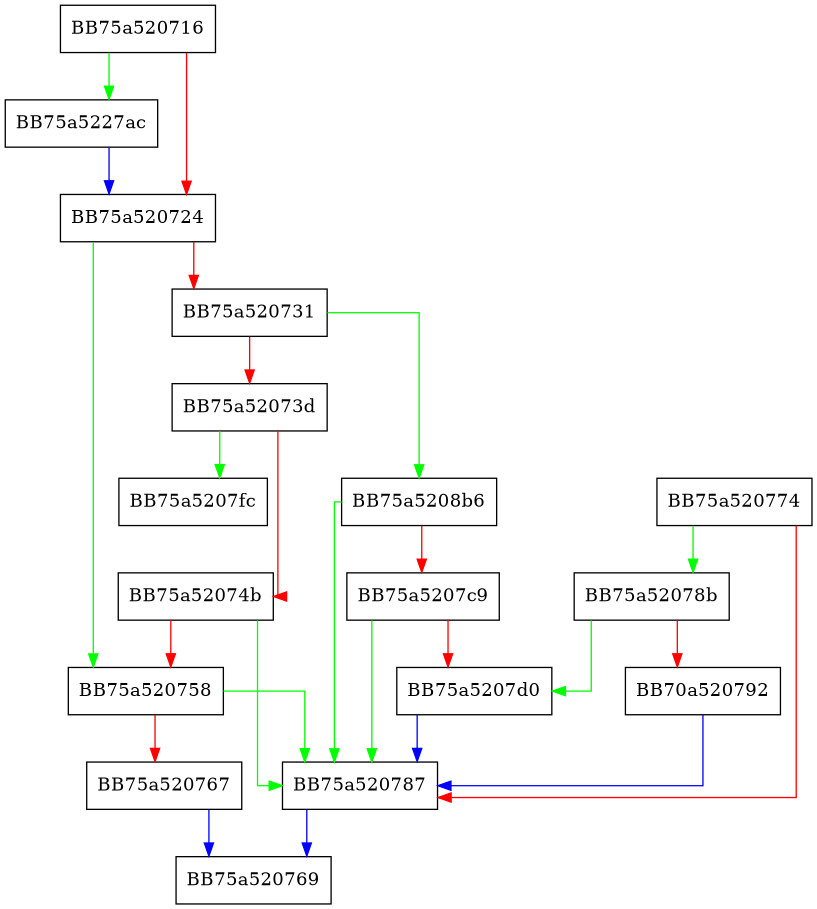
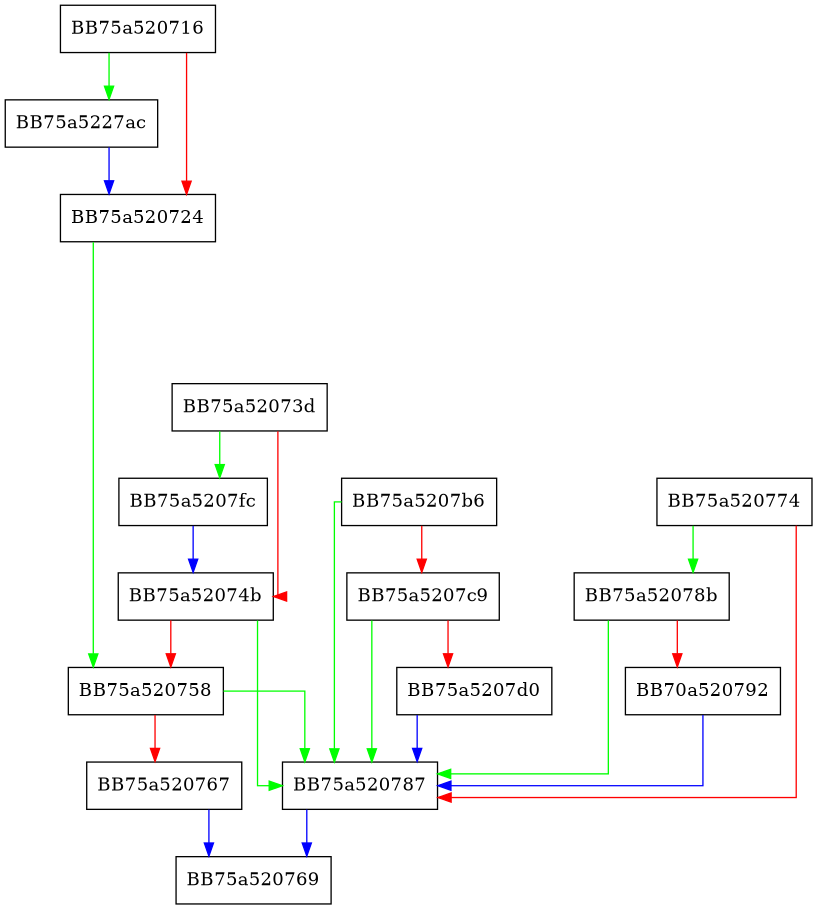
(250, 313) -> none
(419, 502) -> (419, 502)
none -> (193, 542)
(591, 669) -> (606, 774)
